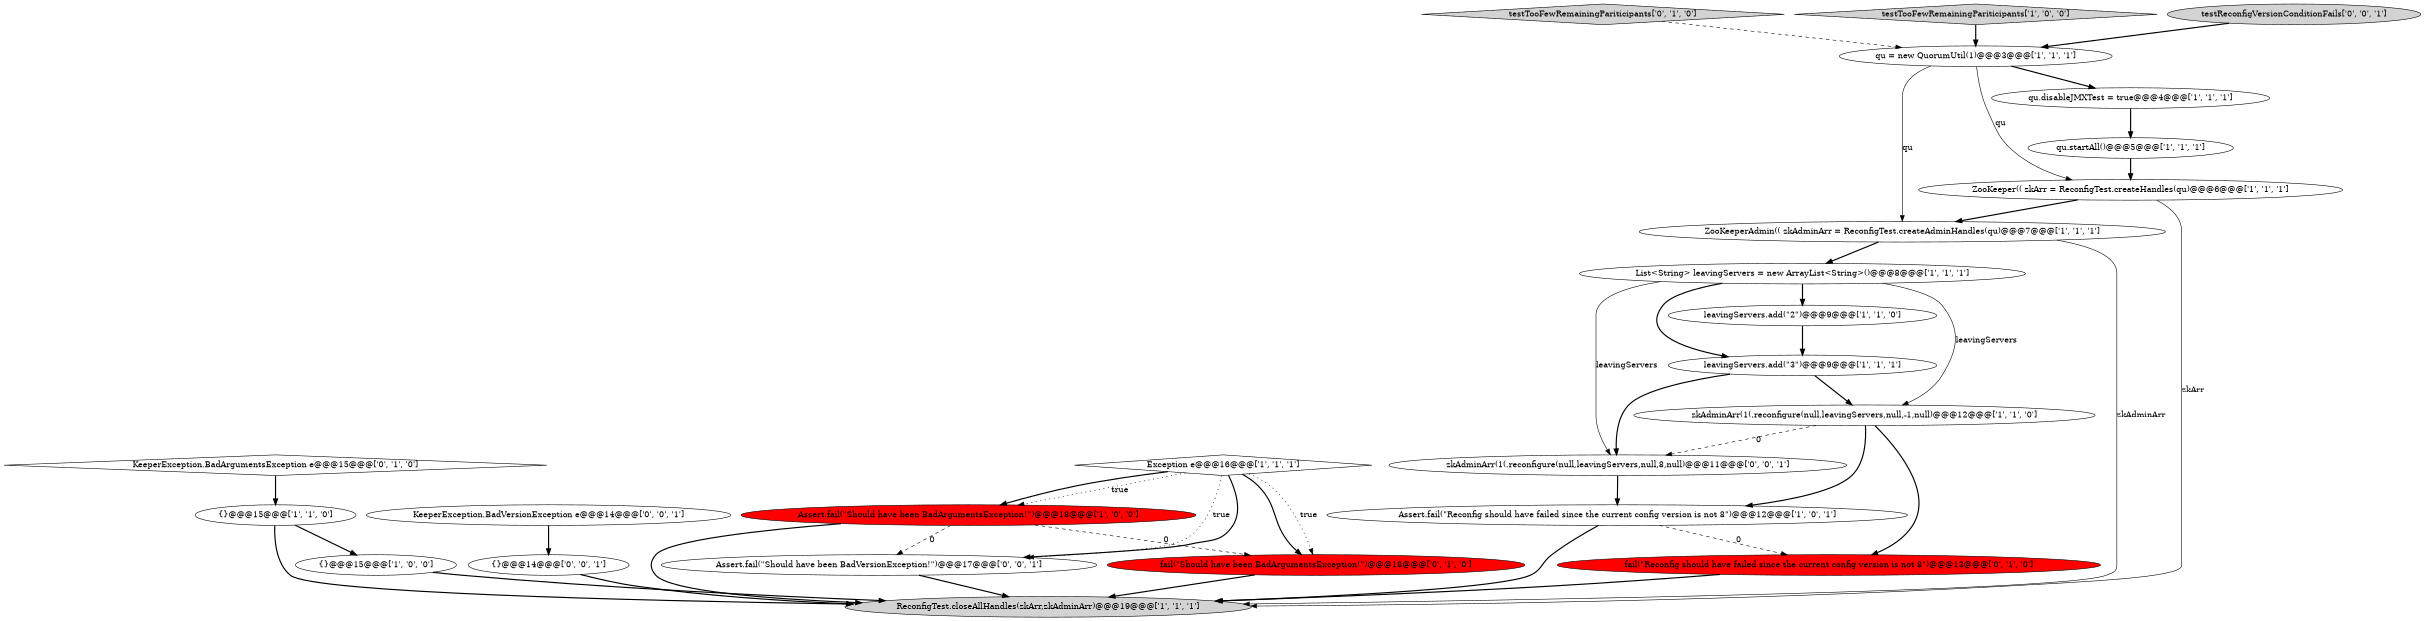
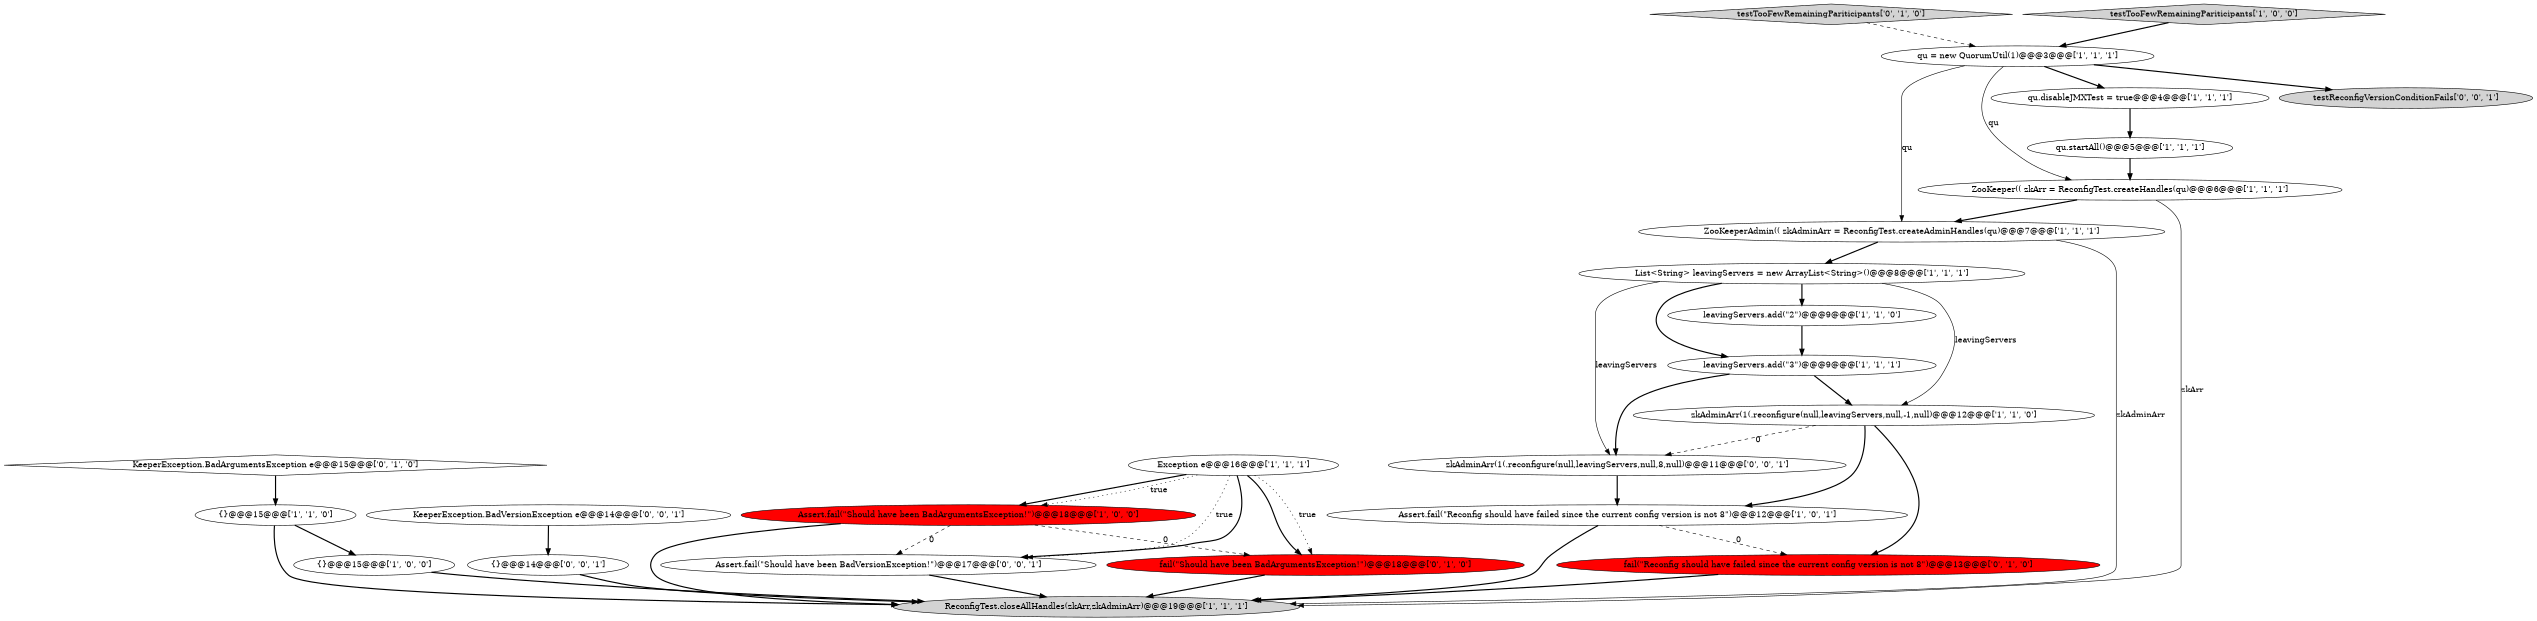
(2138, 35) -> (2210, 77)
(1223, 465) -> (1233, 465)
